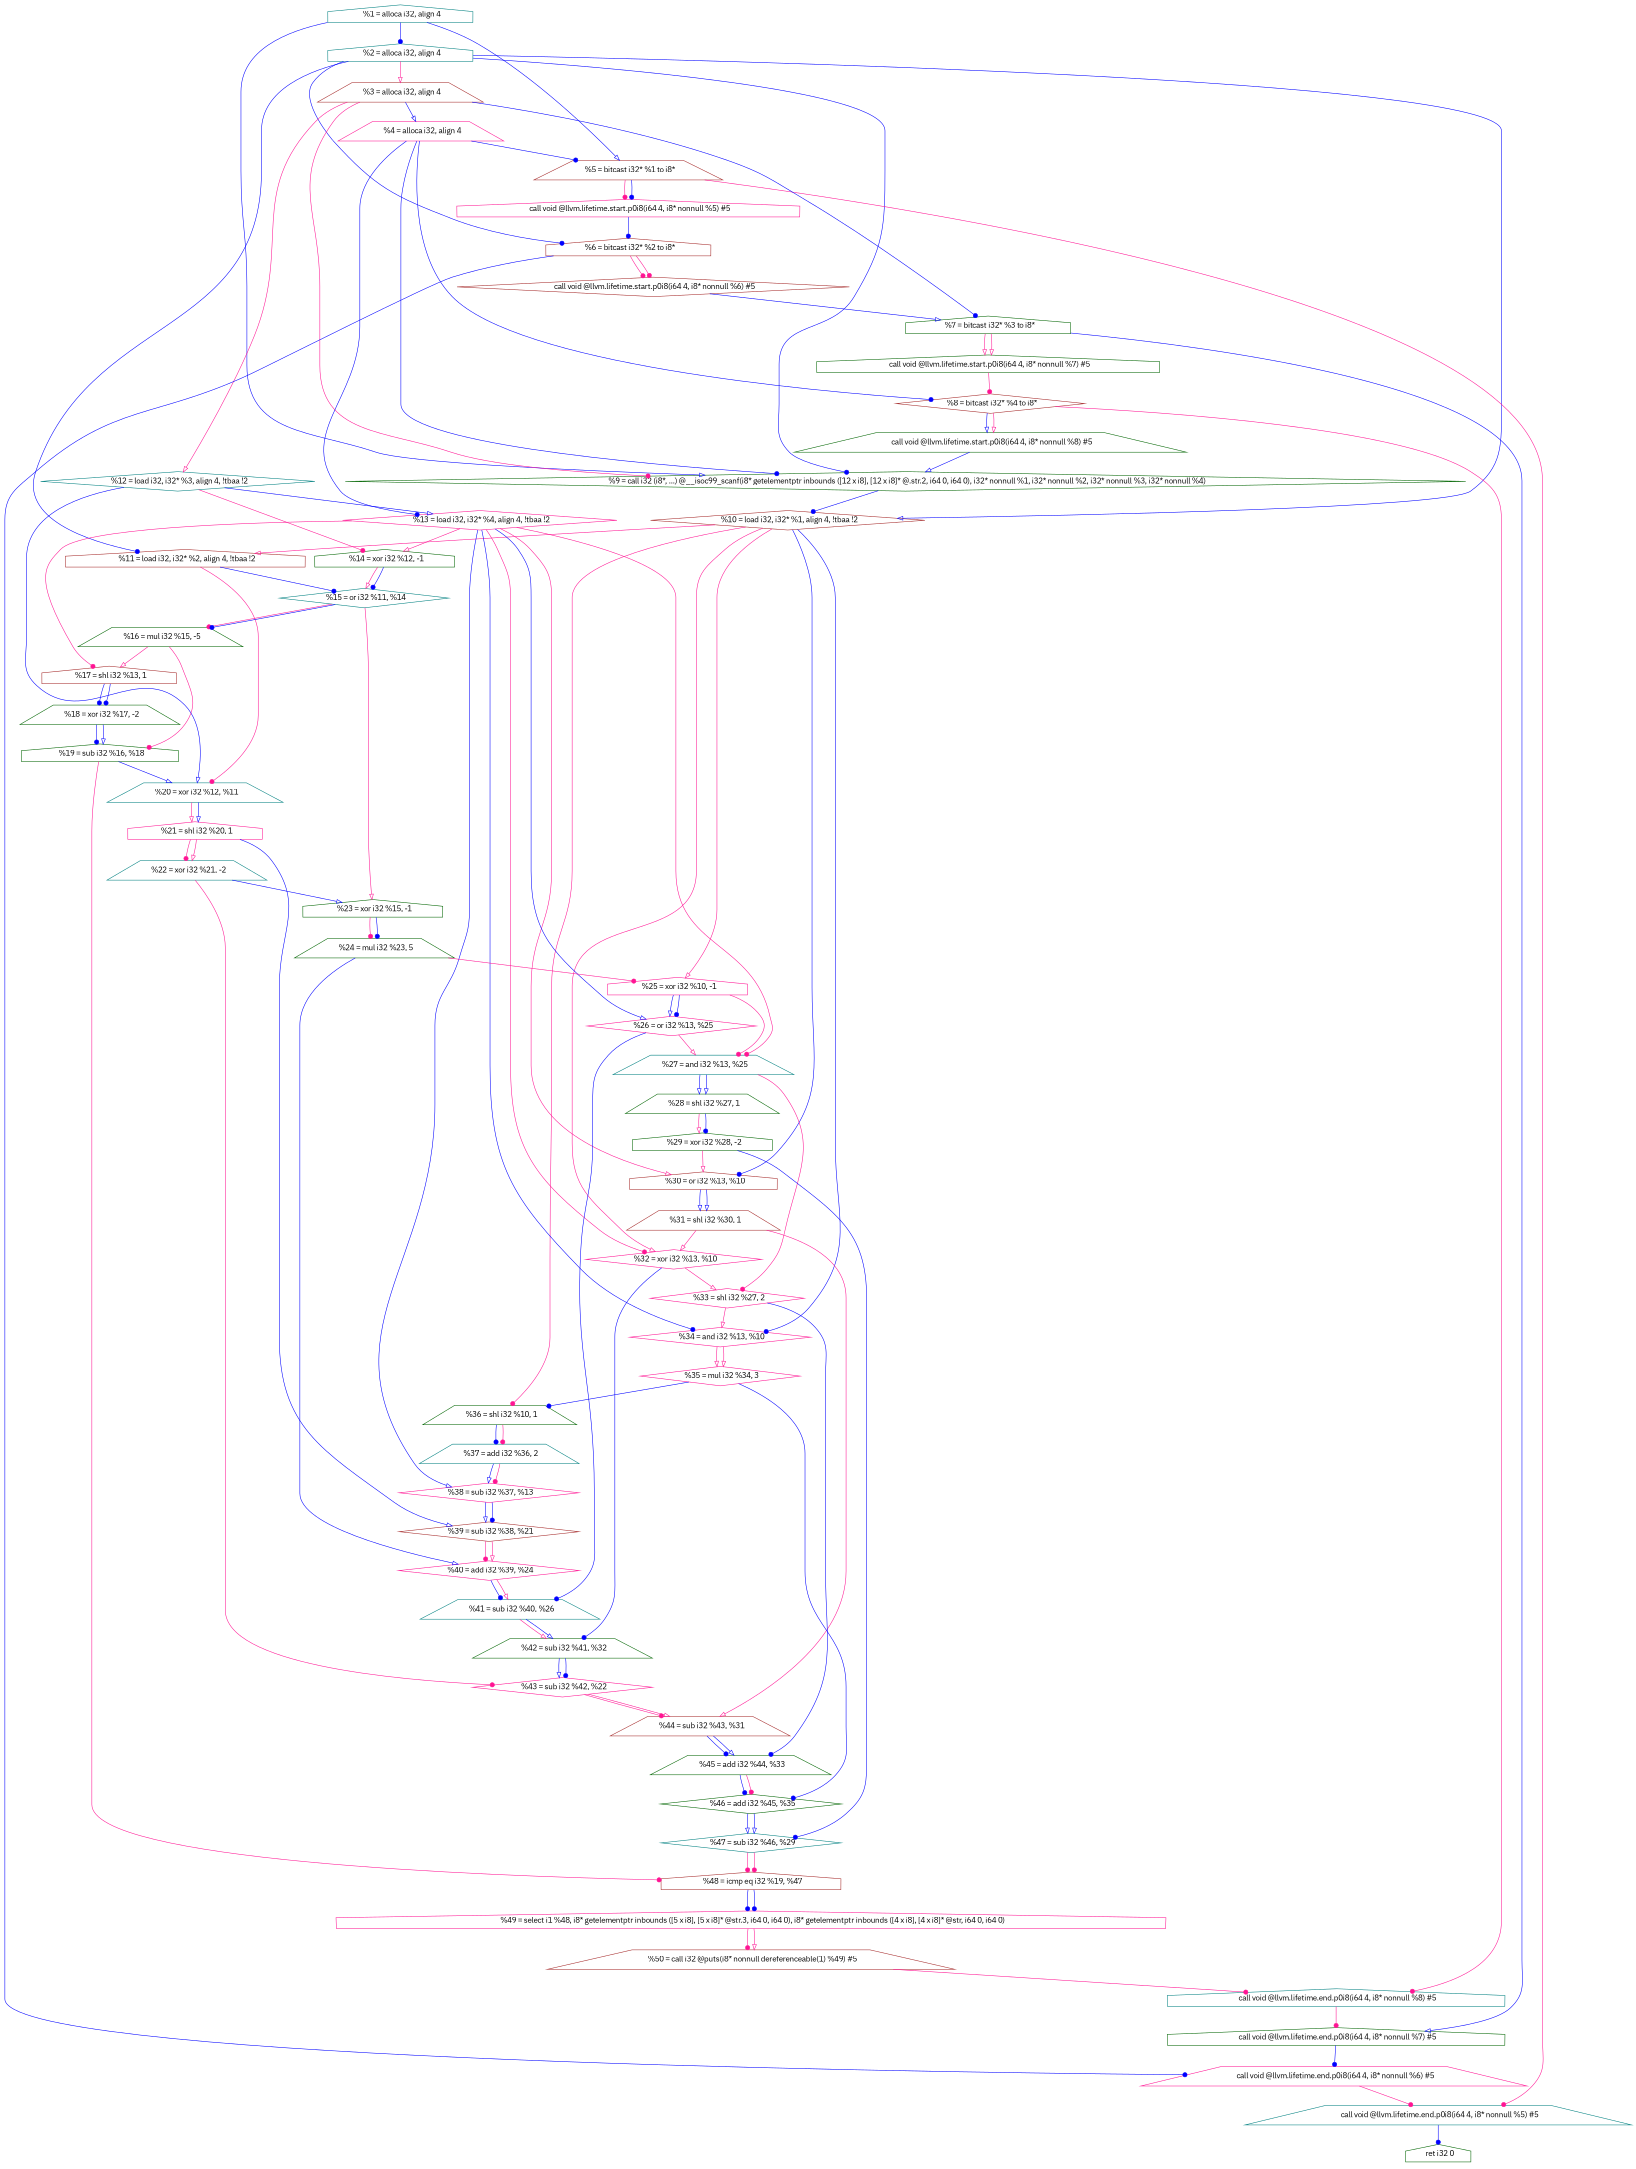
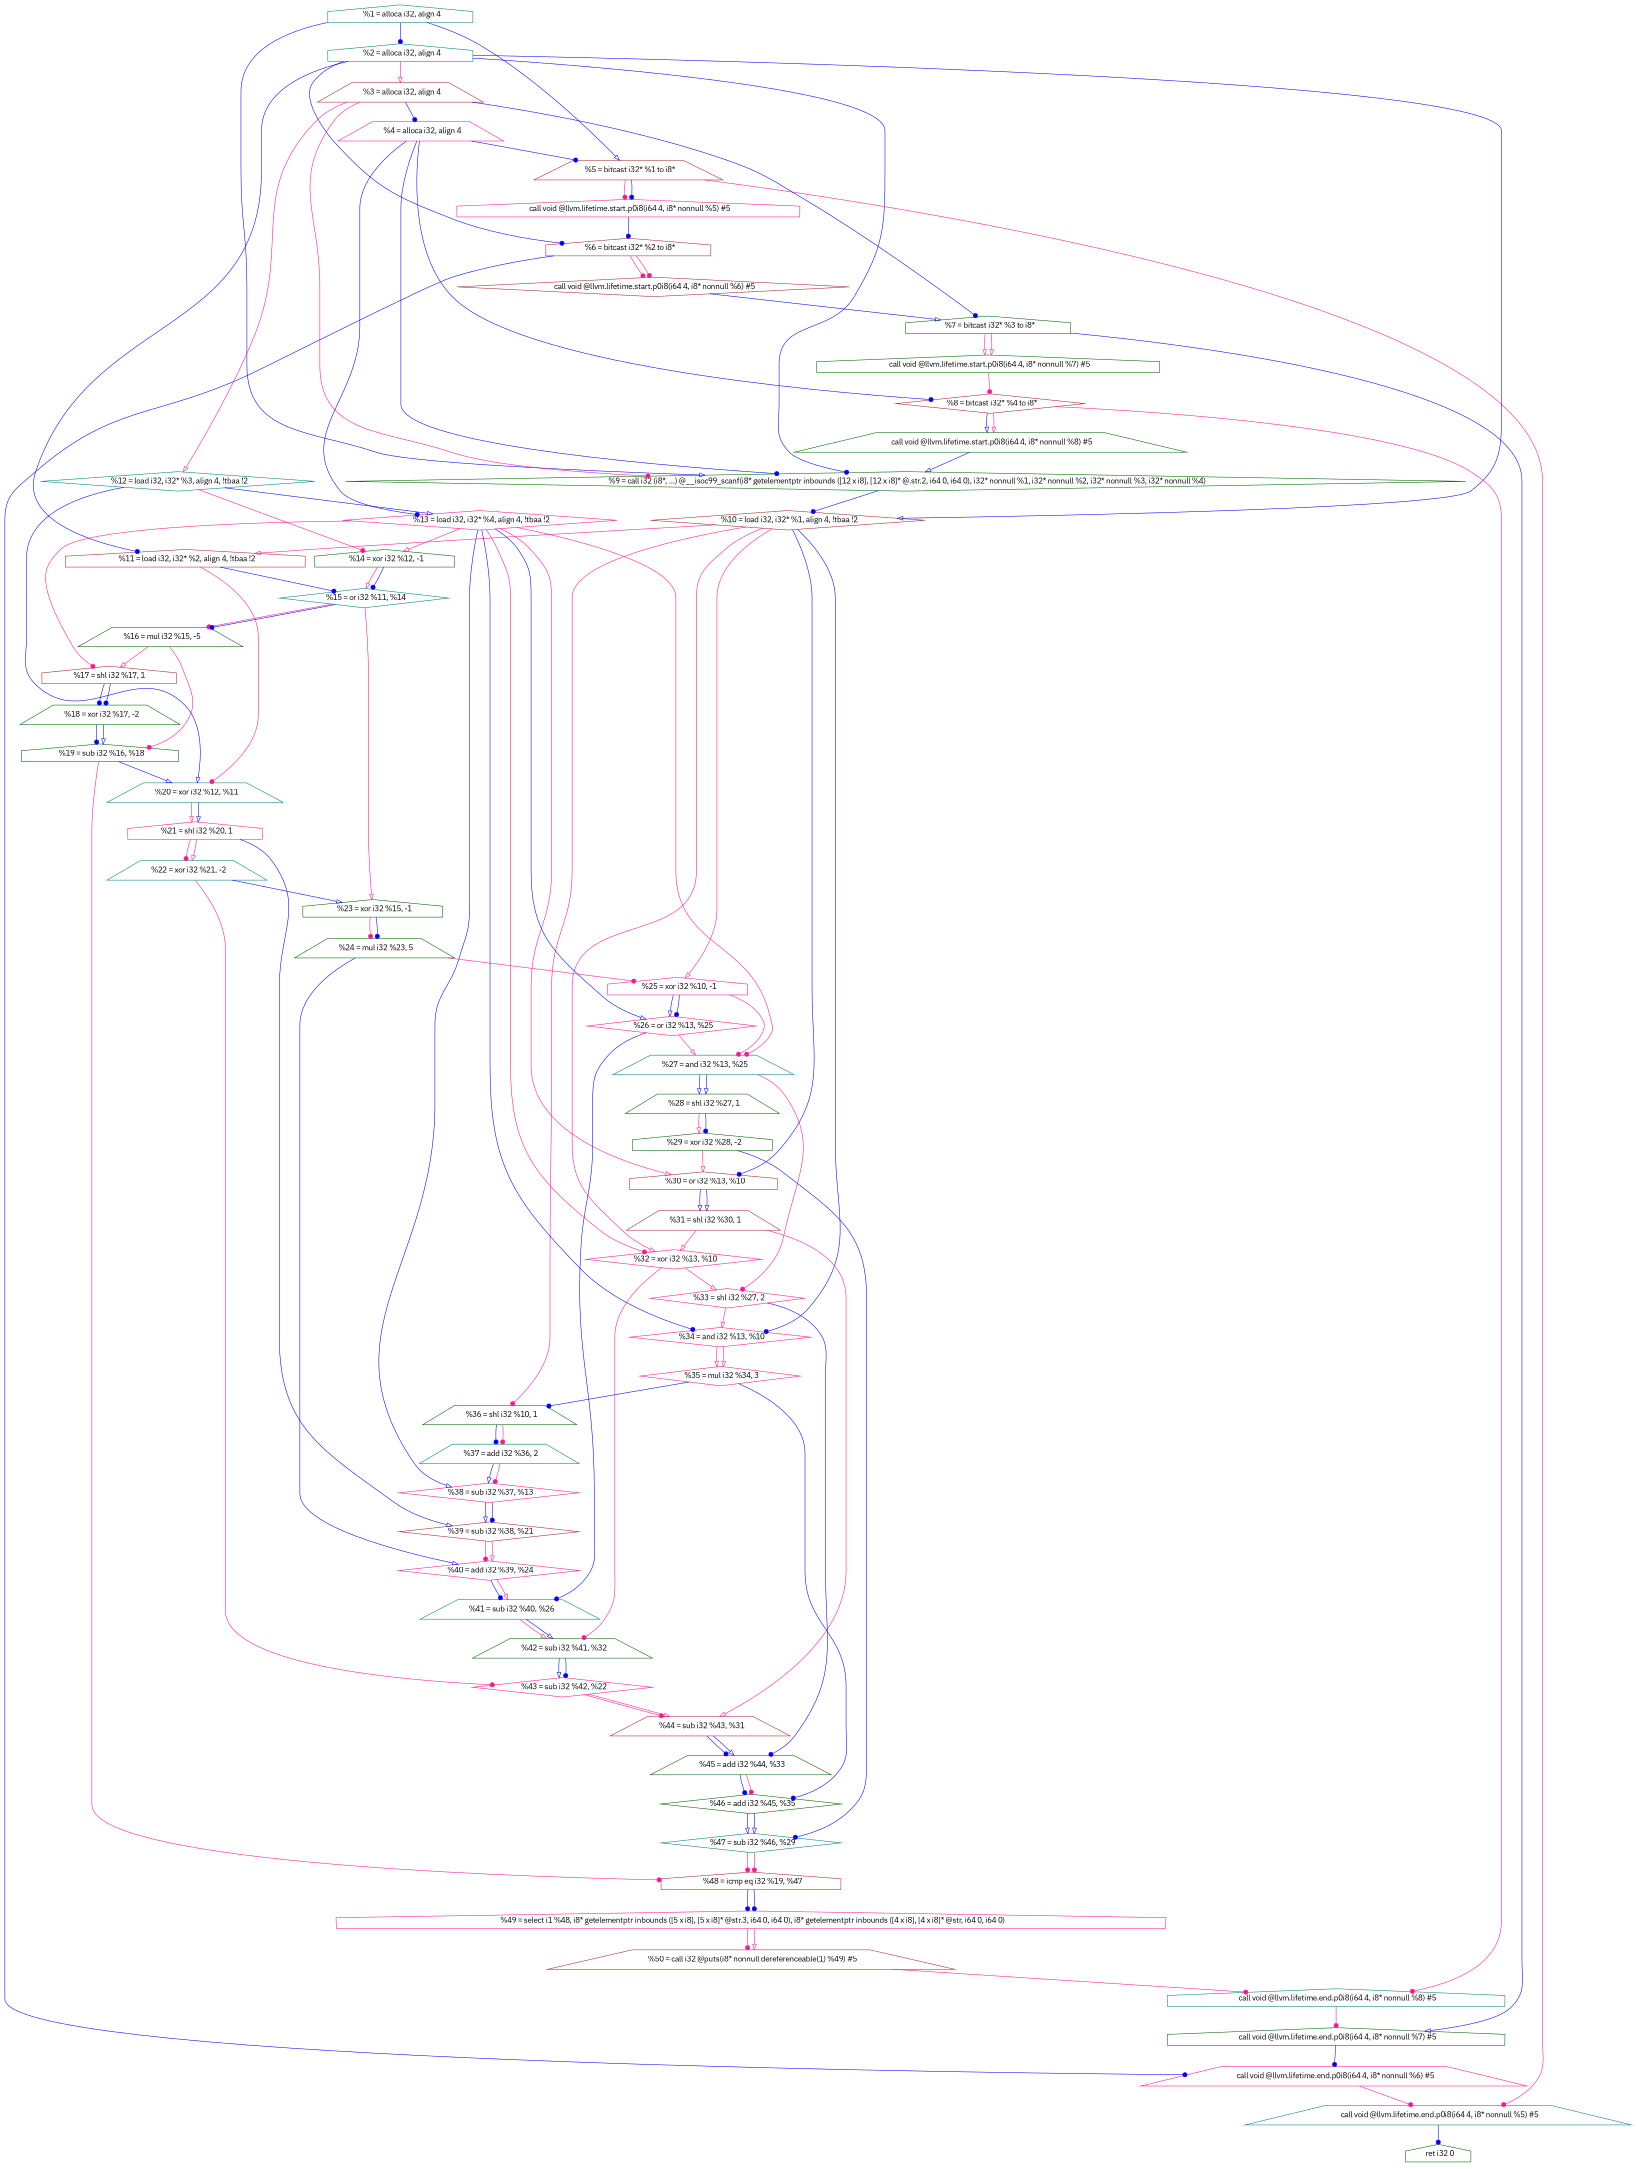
(410, 110) -> (410, 110)
(109, 676) -> (109, 676)
(615, 1449) -> (615, 1449)
